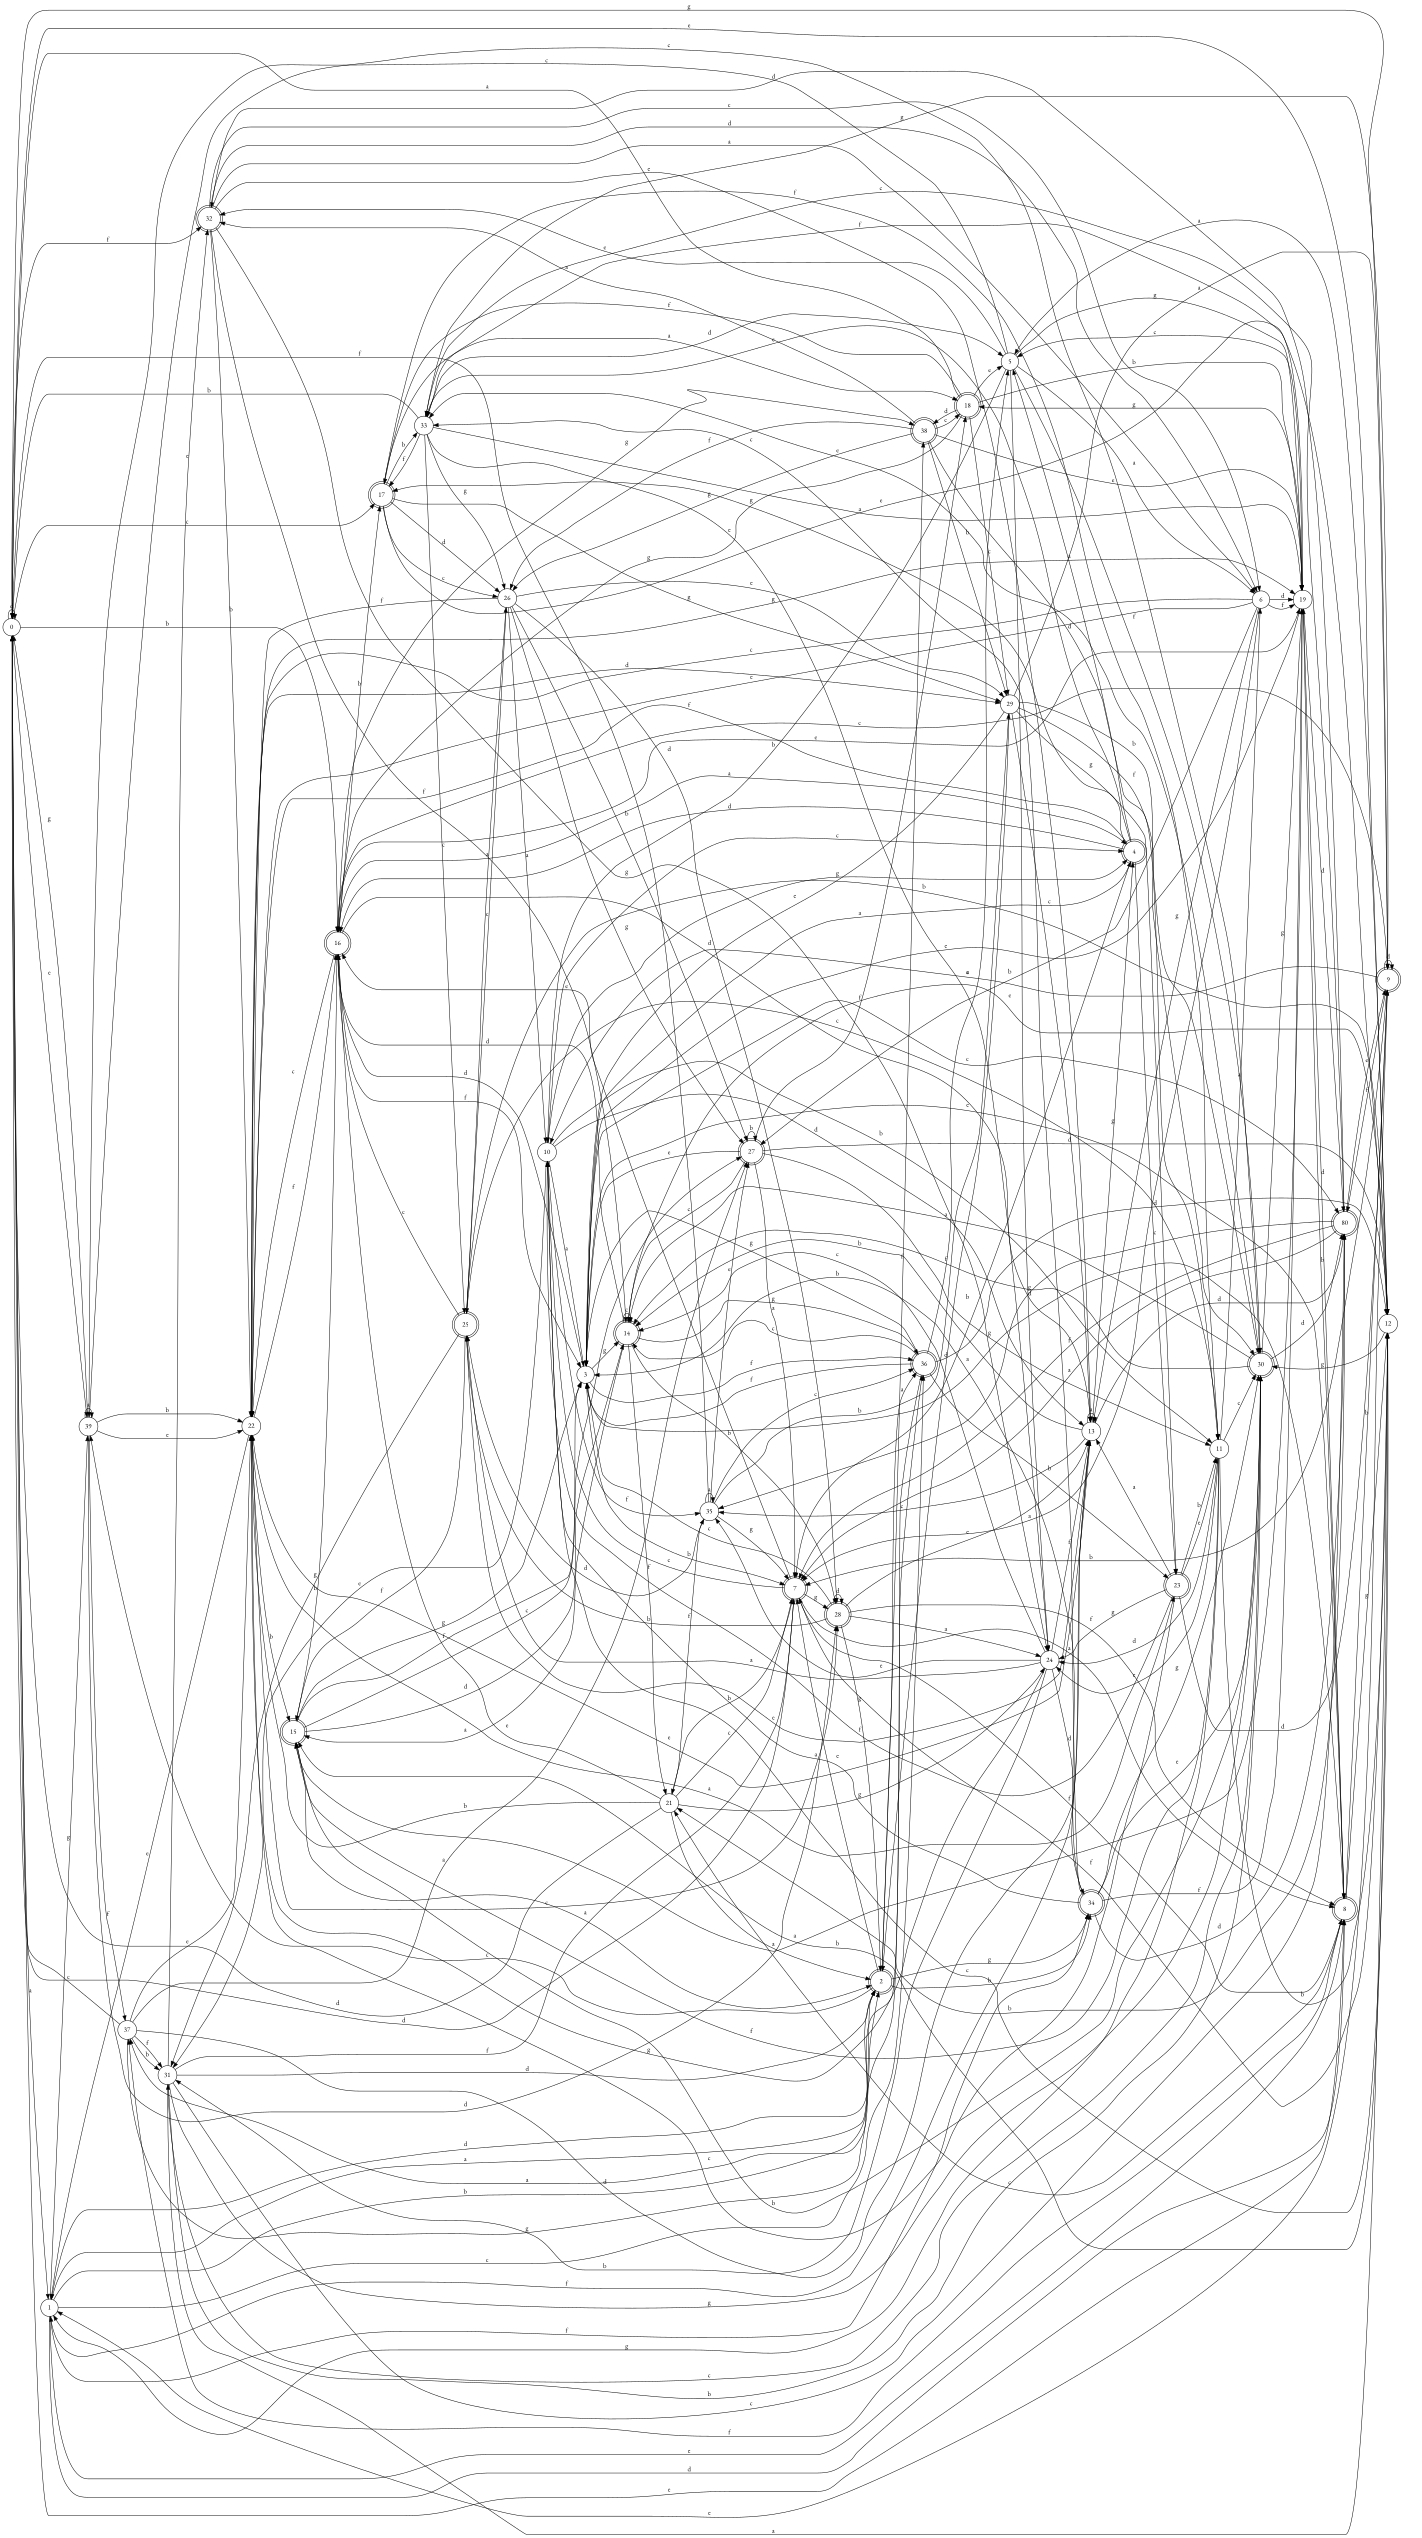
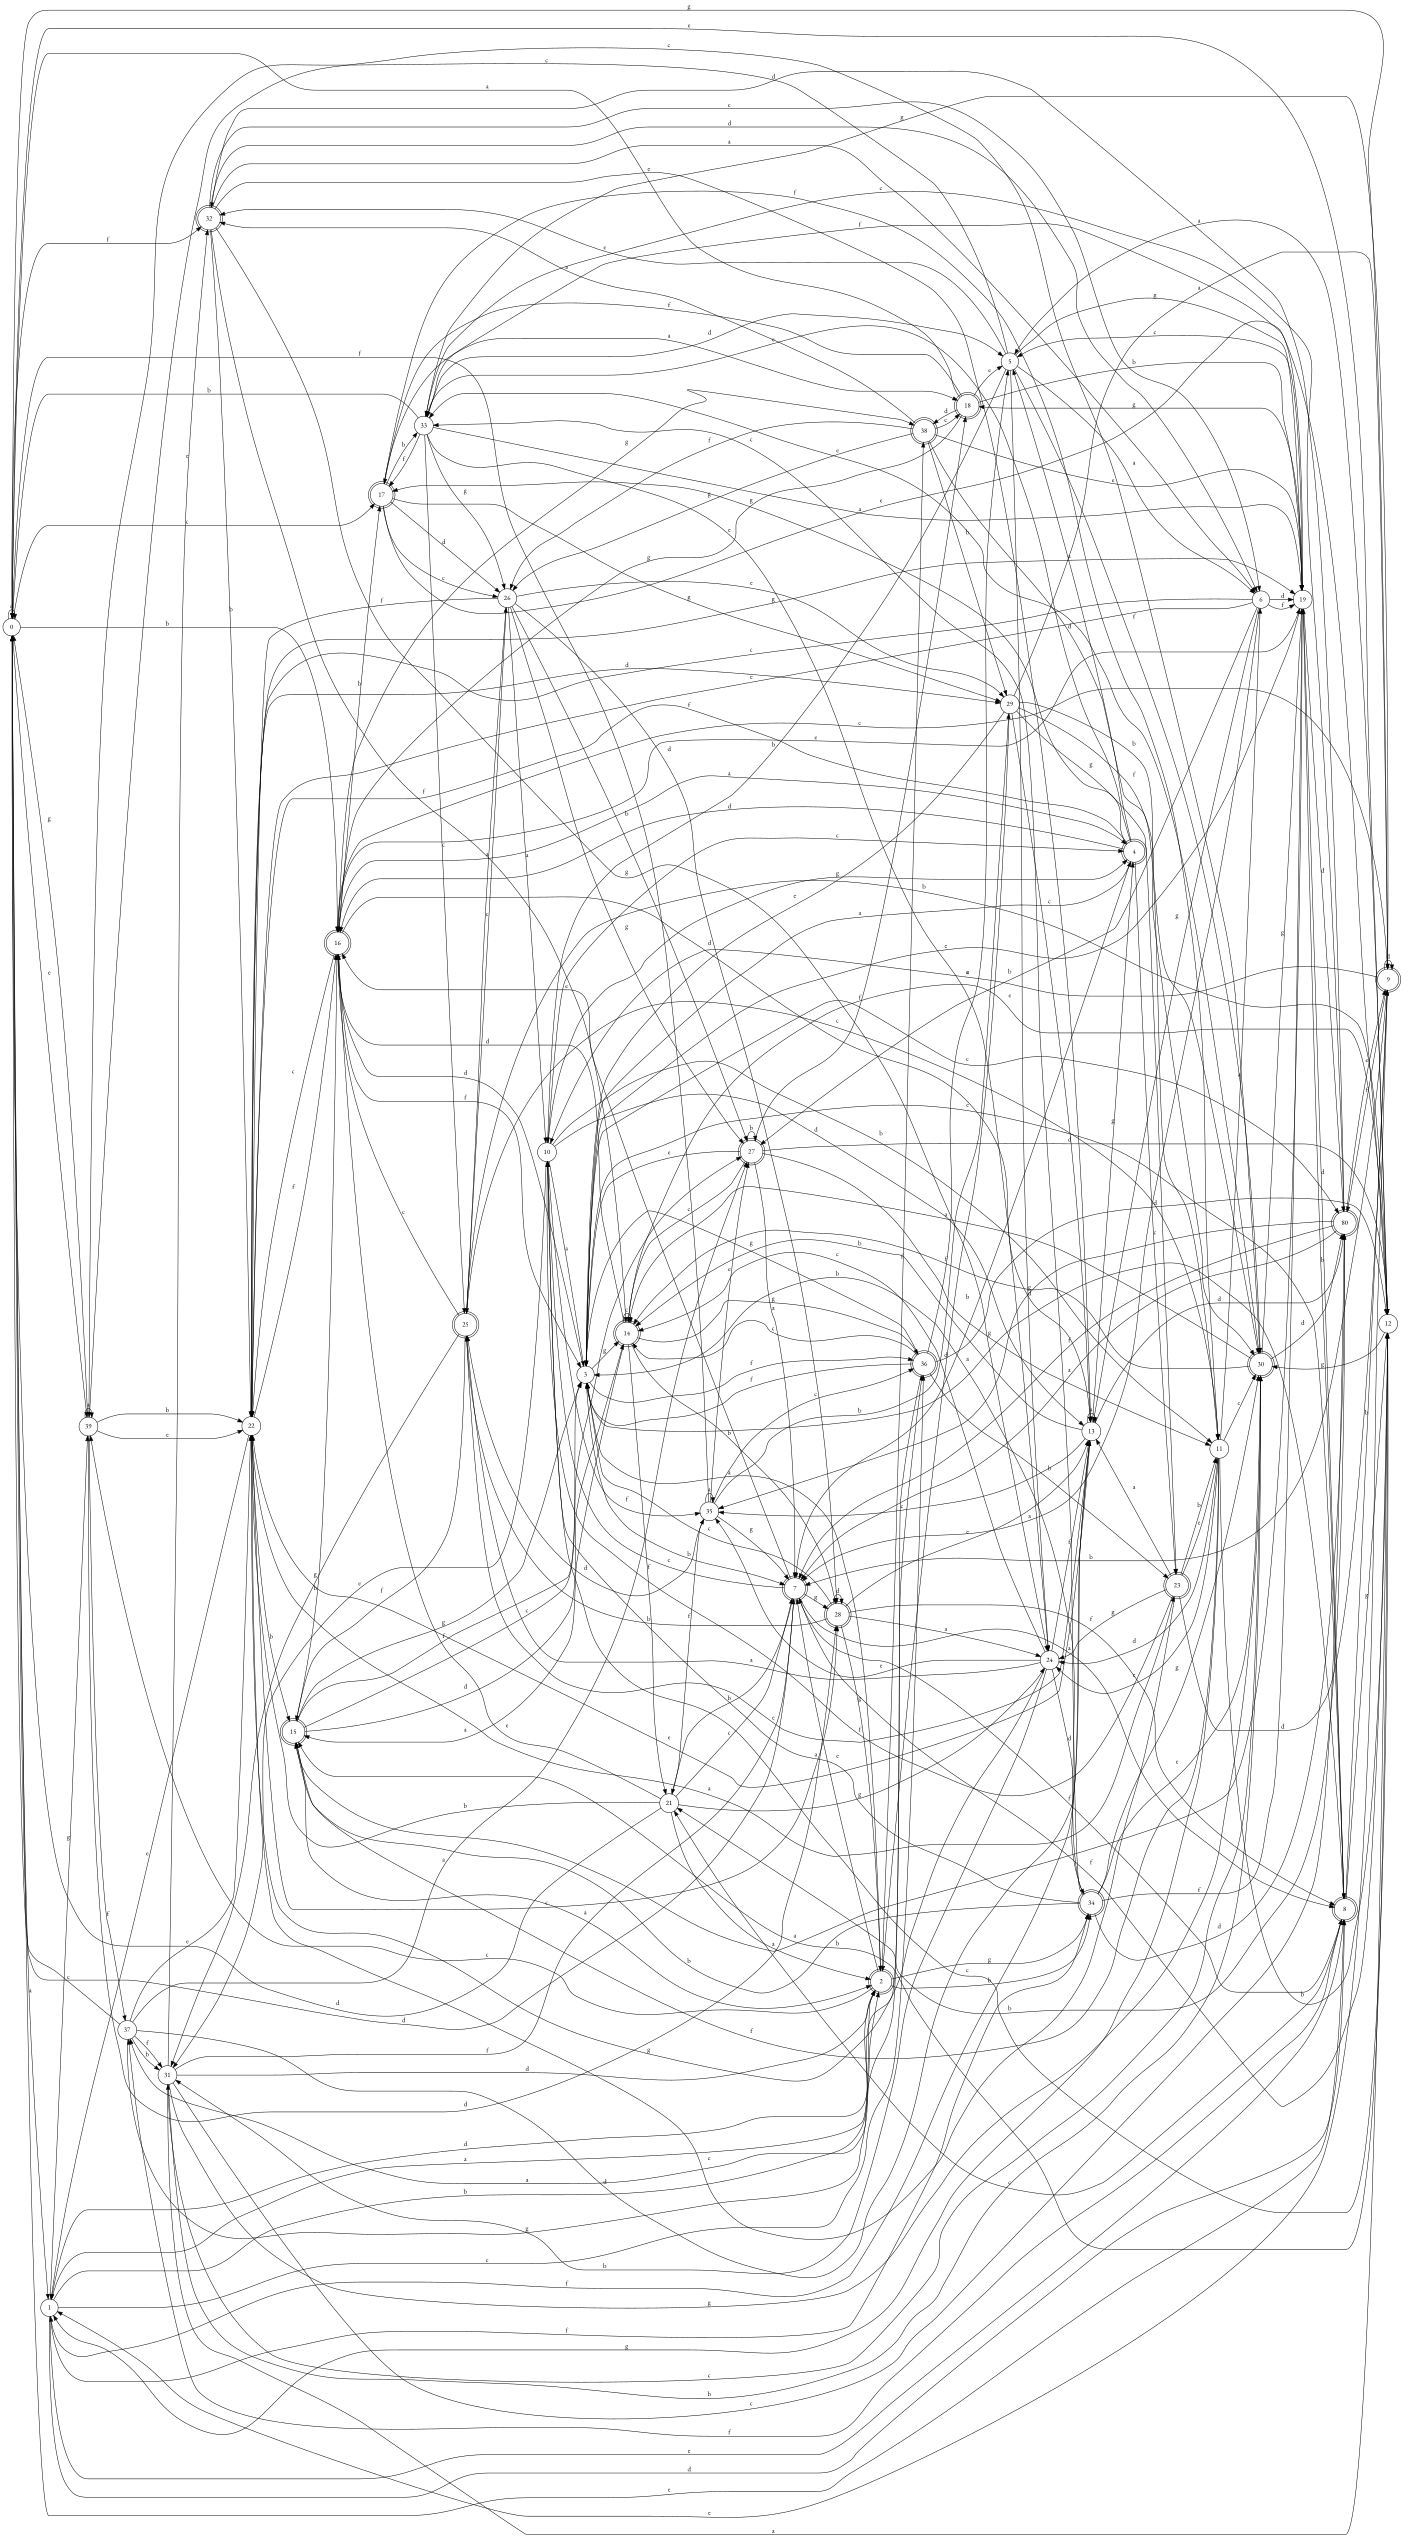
(990, 567) -> none
(894, 1522) -> (850, 1585)
(939, 2134) -> (665, 1947)
